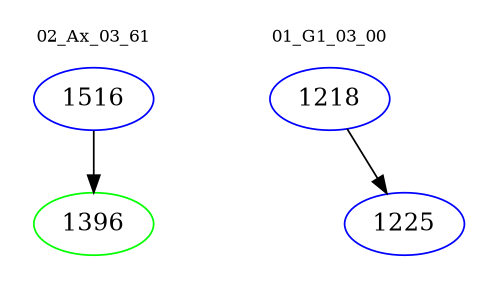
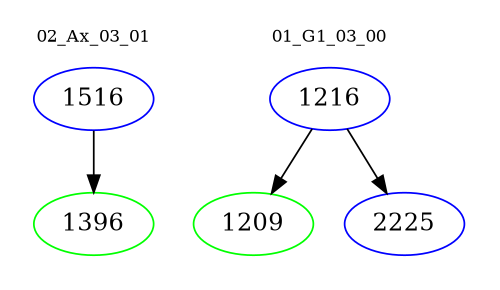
(94, 37) -> (94, 37)
(330, 99) -> (330, 99)
none -> (253, 224)
(405, 224) -> (405, 224)
